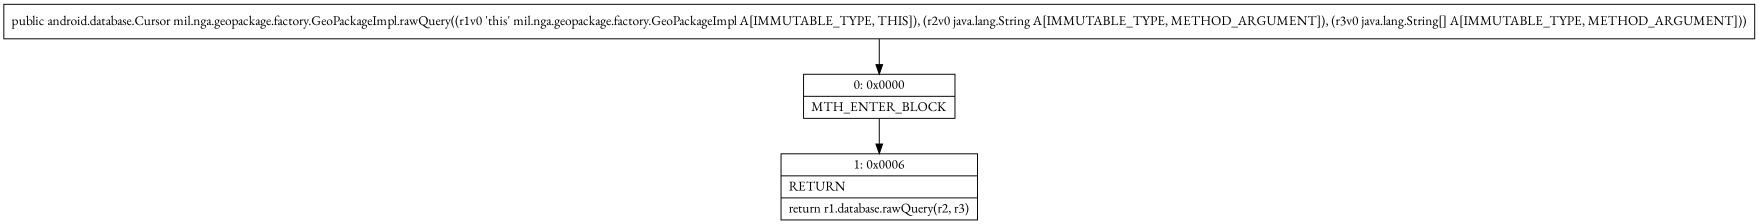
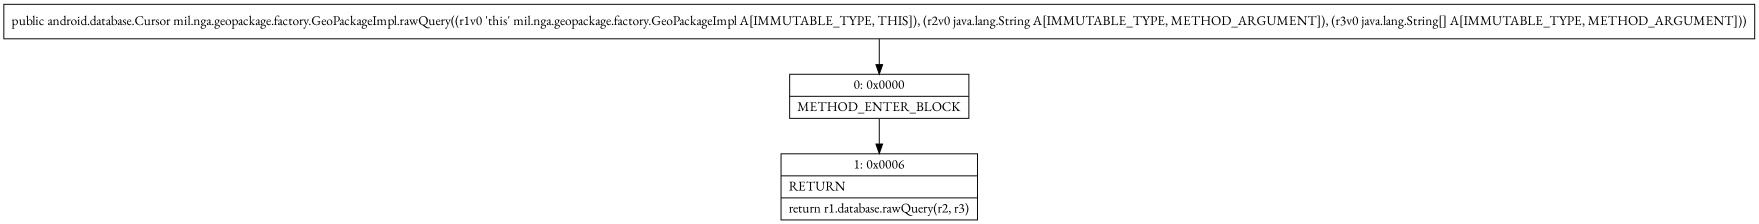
(879, 107) -> (879, 107)
